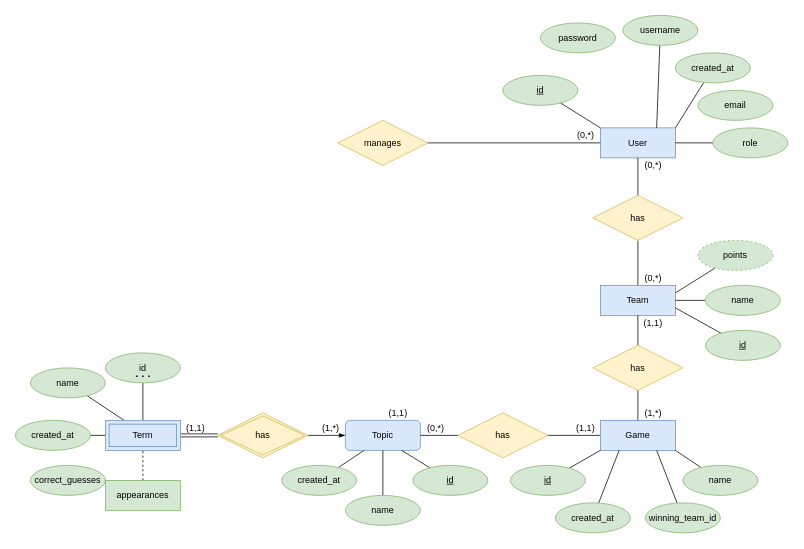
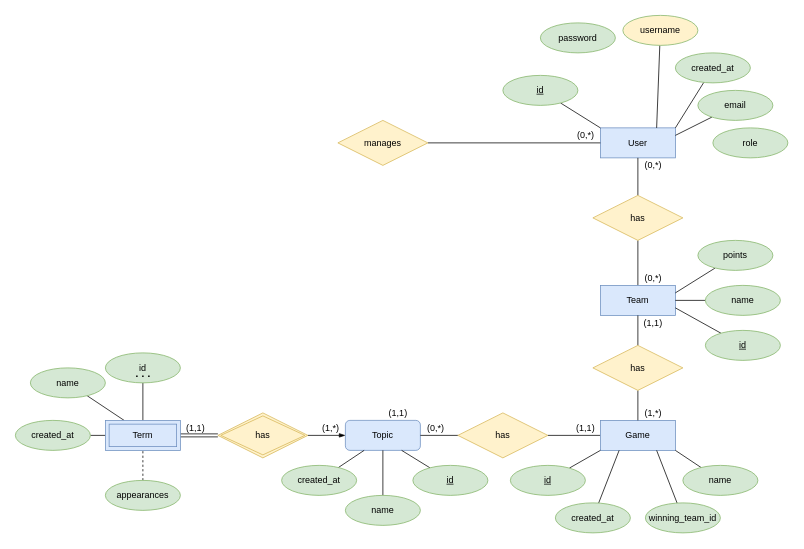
(660, 30) -> (660, 30)
none -> (694, 126)
(695, 143) -> none
(735, 255) -> (735, 255)
(68, 480) -> none
(143, 495) -> (143, 495)
